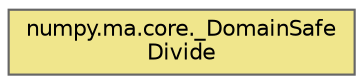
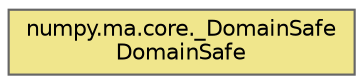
(182, 42) -> (182, 42)
